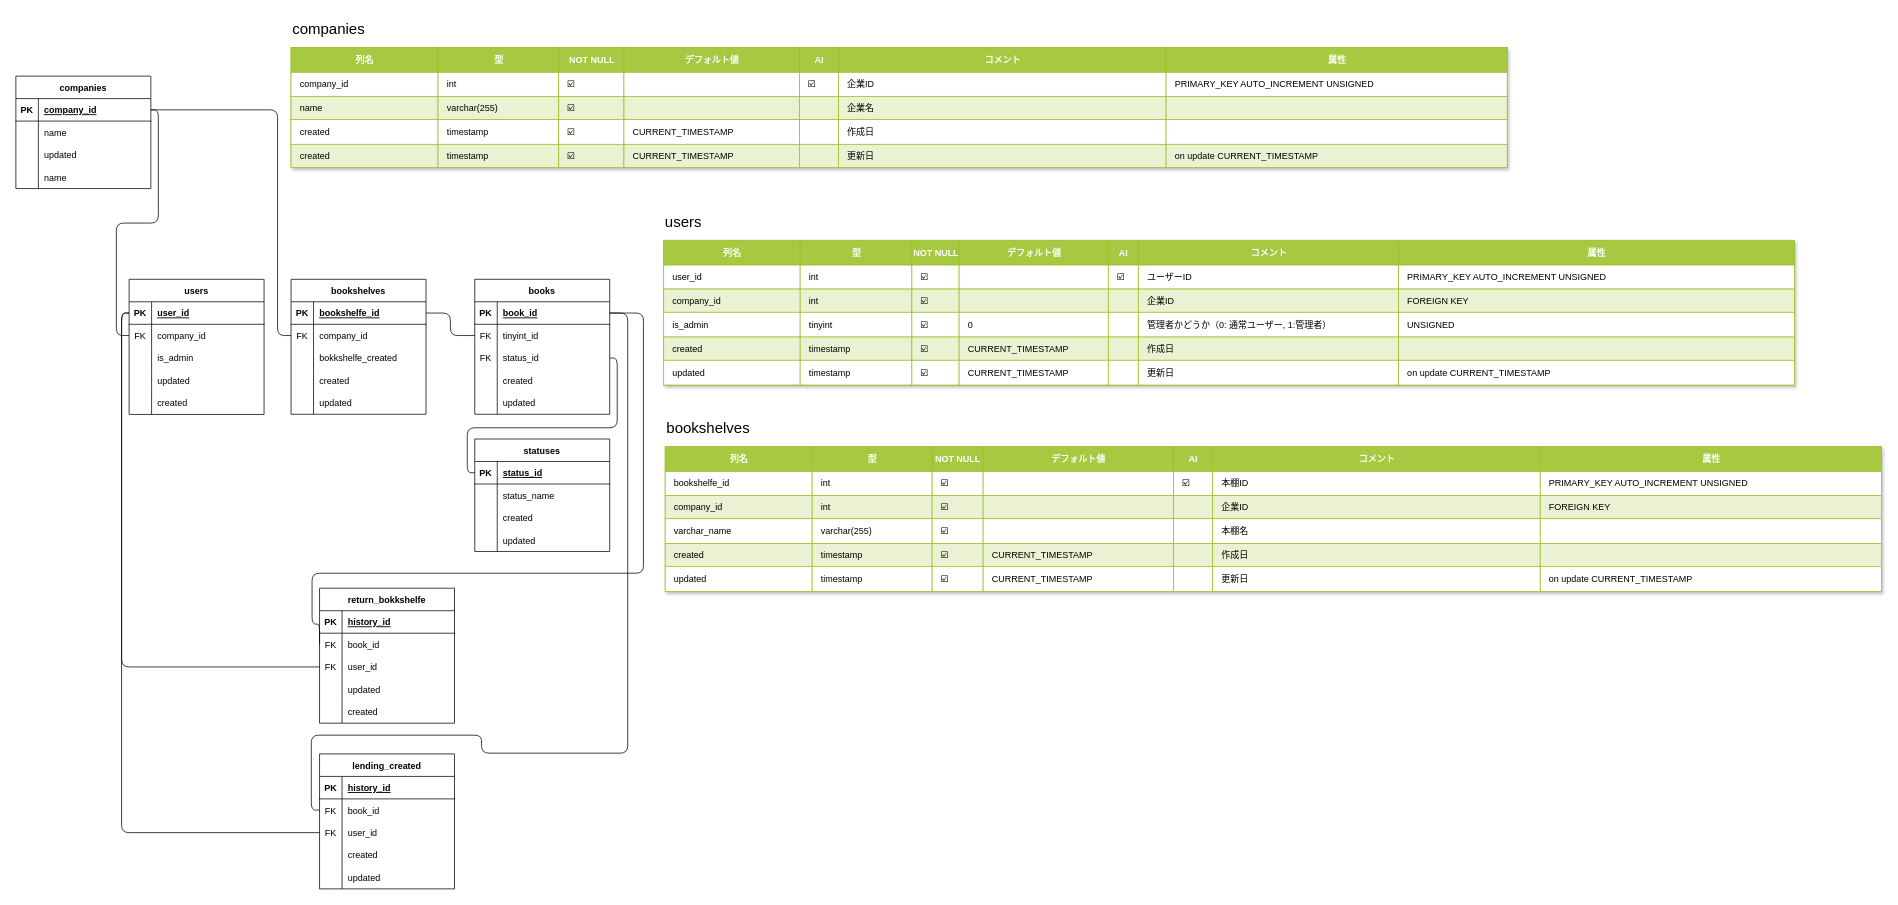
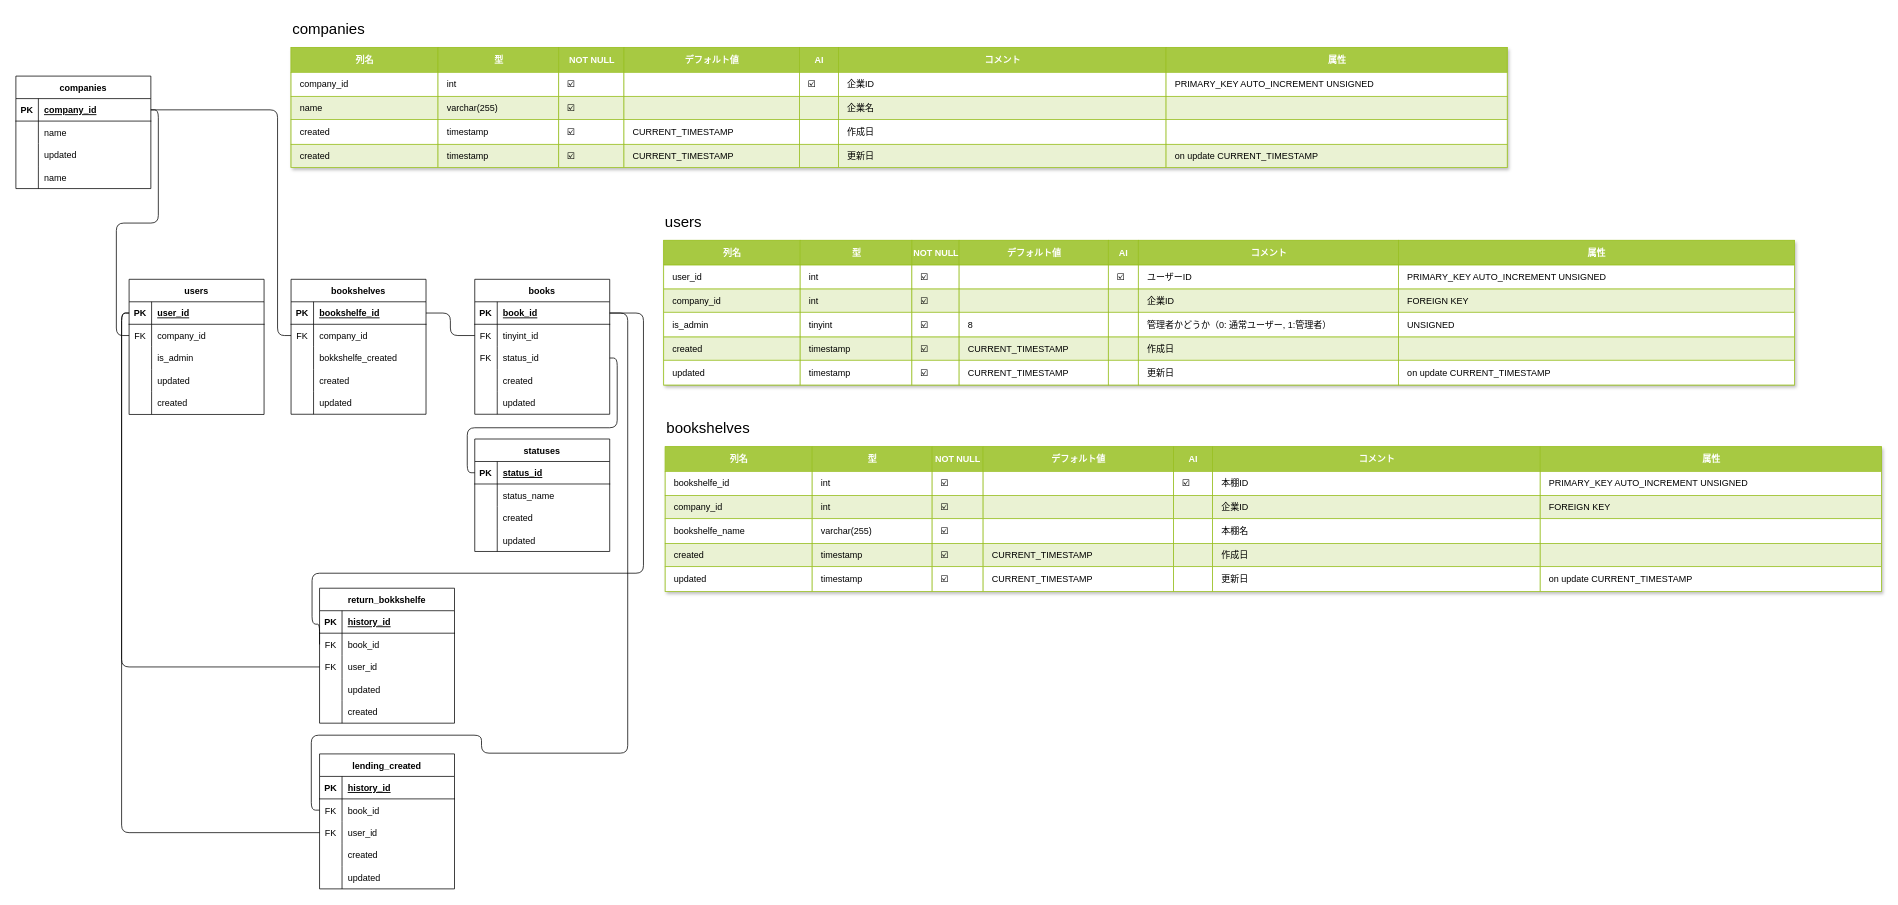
(970, 325) -> (970, 325)
(704, 531) -> (711, 531)
